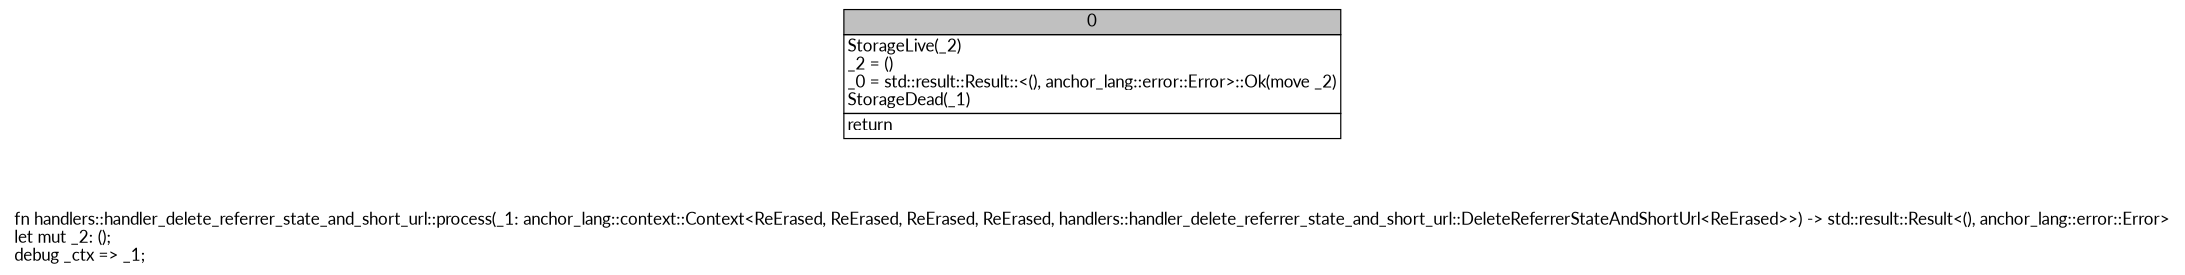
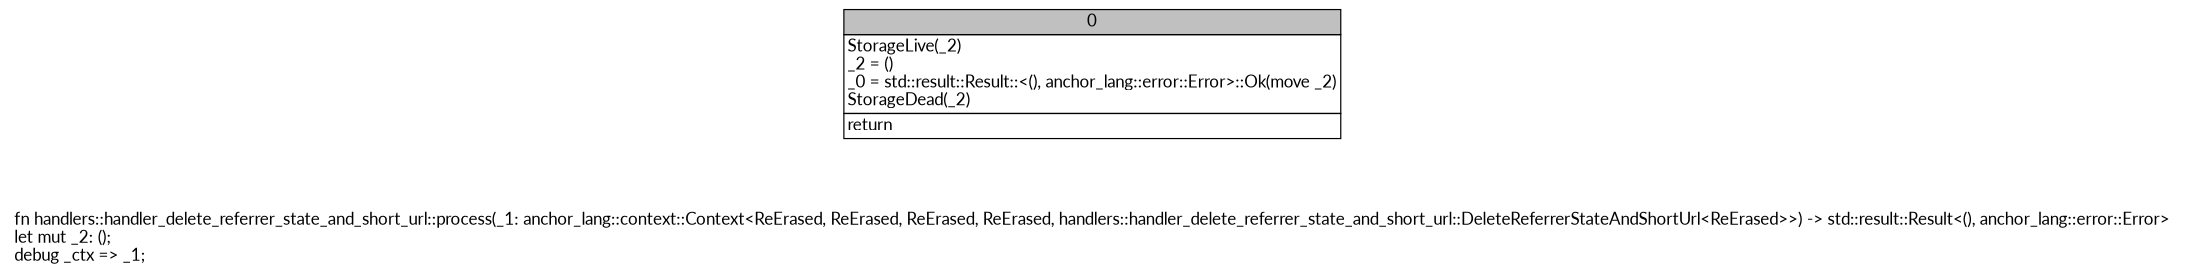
(909, 100) -> (909, 100)
